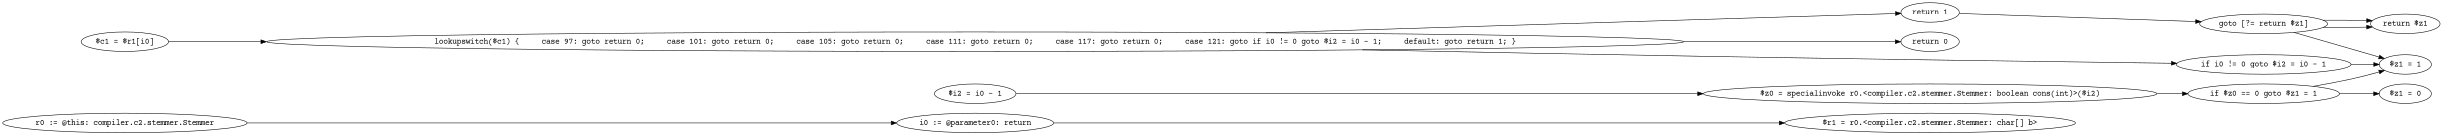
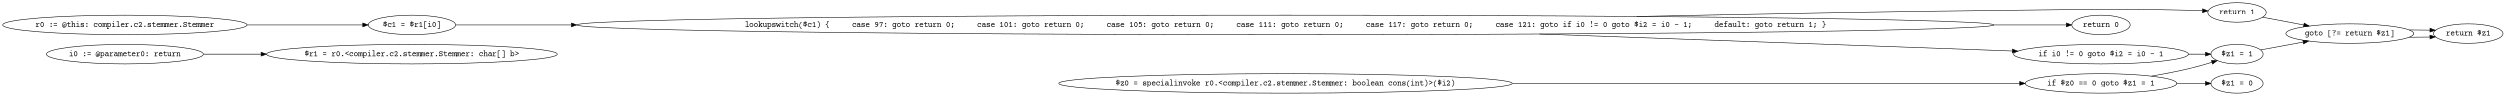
(2337, 45) -> (2282, 46)
(975, 94) -> none
(569, 123) -> (305, 25)
